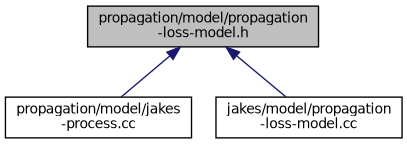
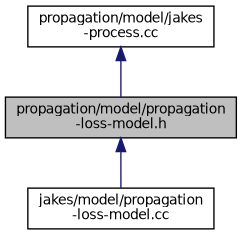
(146, 76) -> (121, 79)
